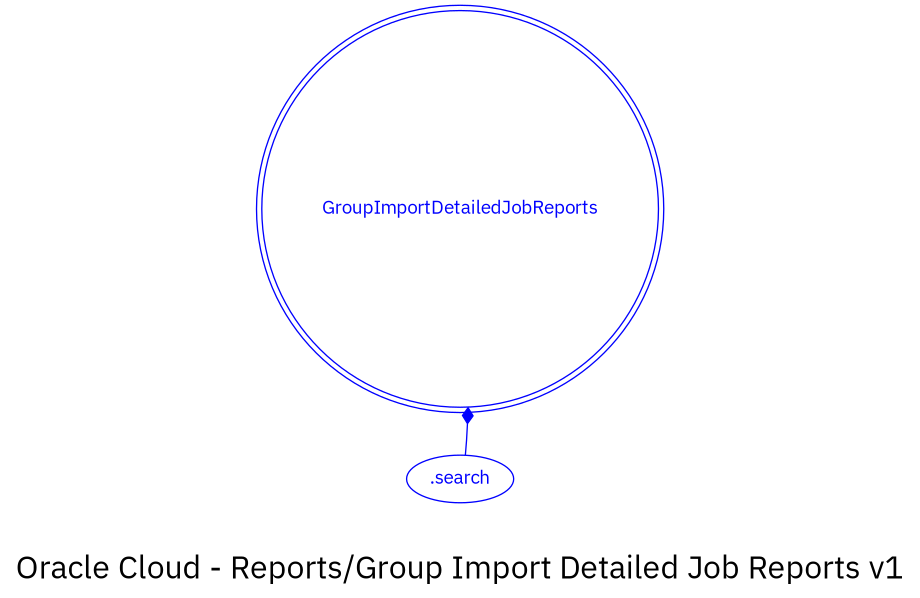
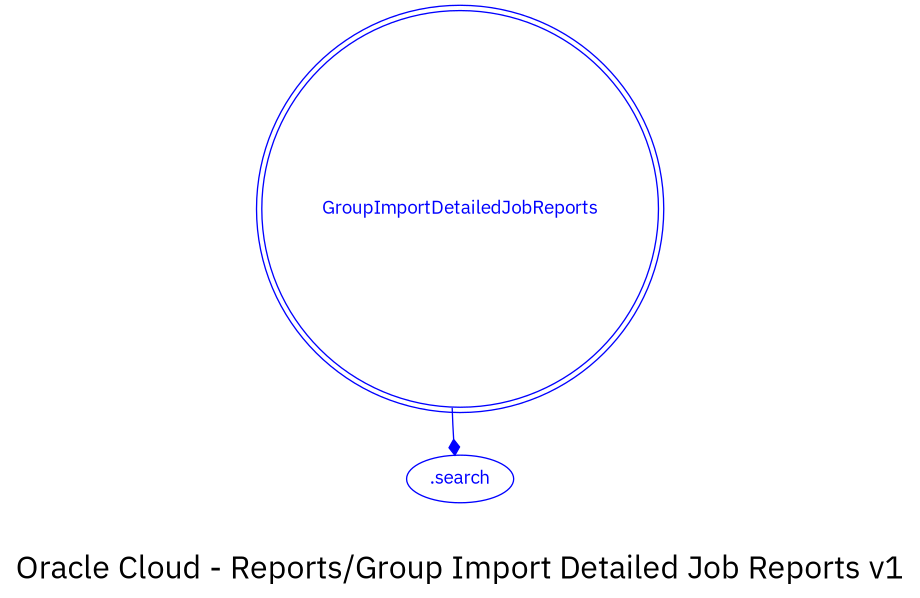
(467, 440) -> (453, 424)
